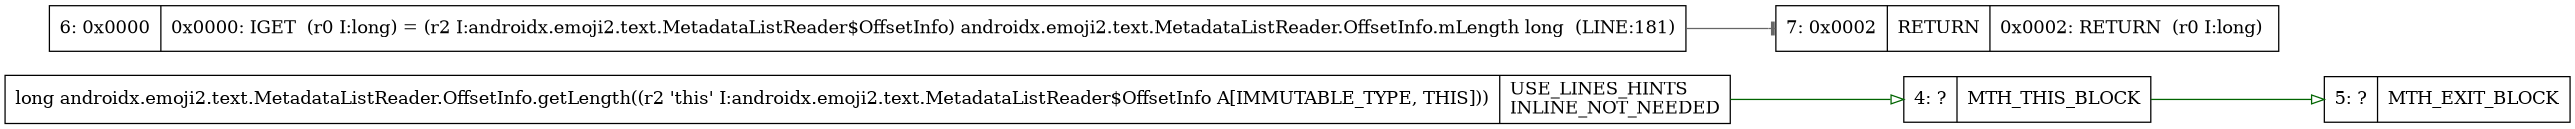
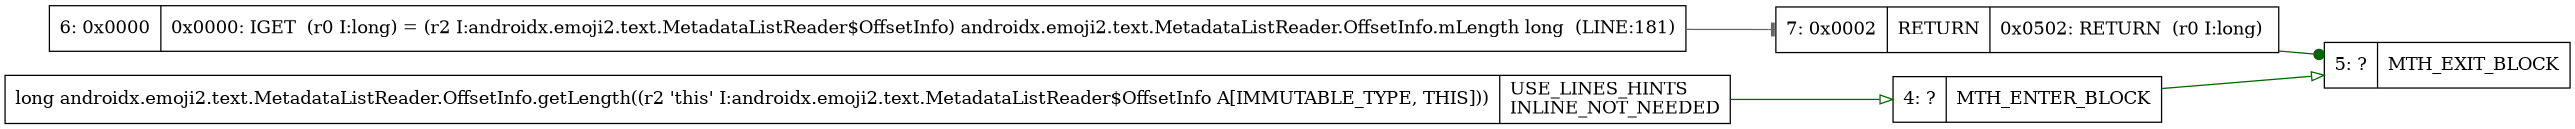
(2134, 28) -> (2134, 29)
none -> (2297, 53)
(2054, 99) -> (2054, 99)
